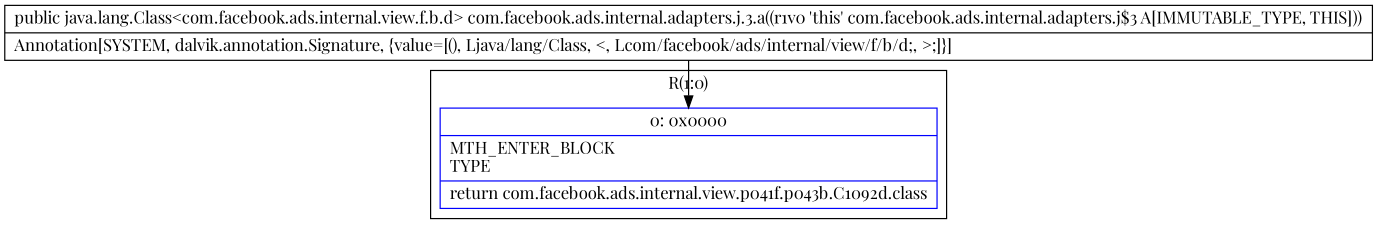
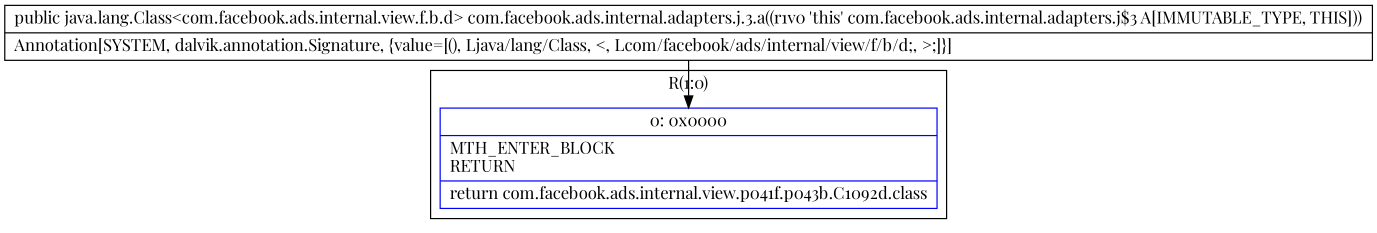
(470, 167) -> (483, 167)
